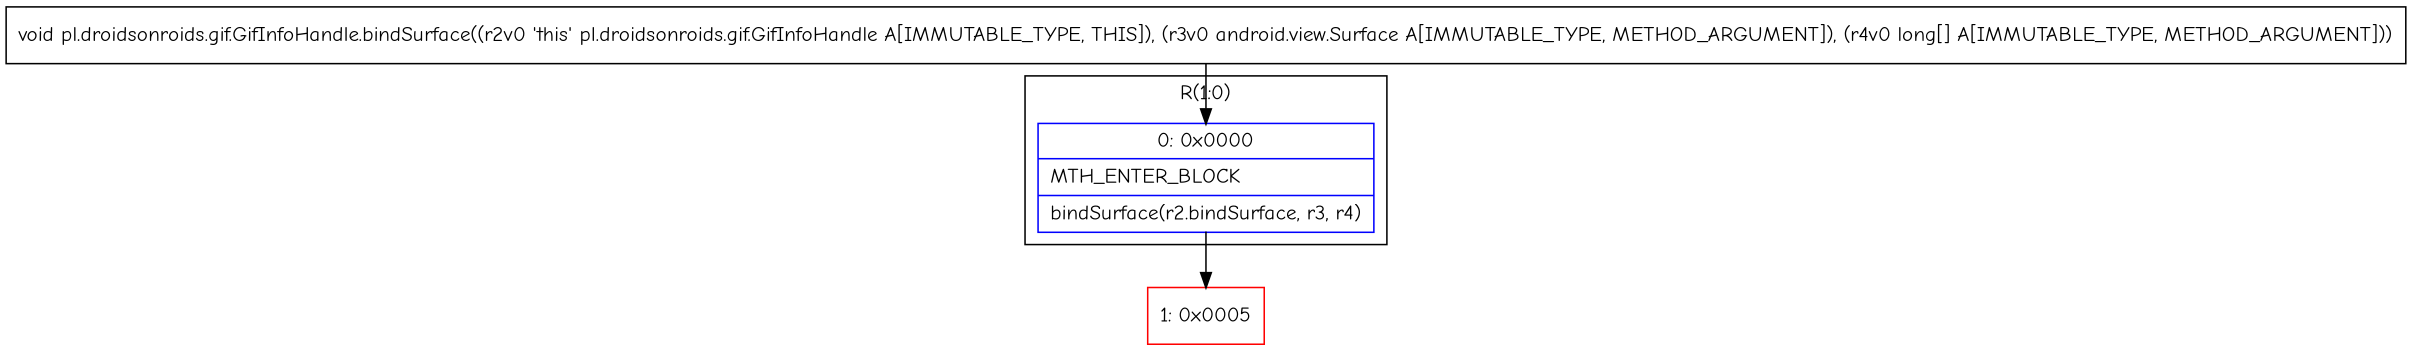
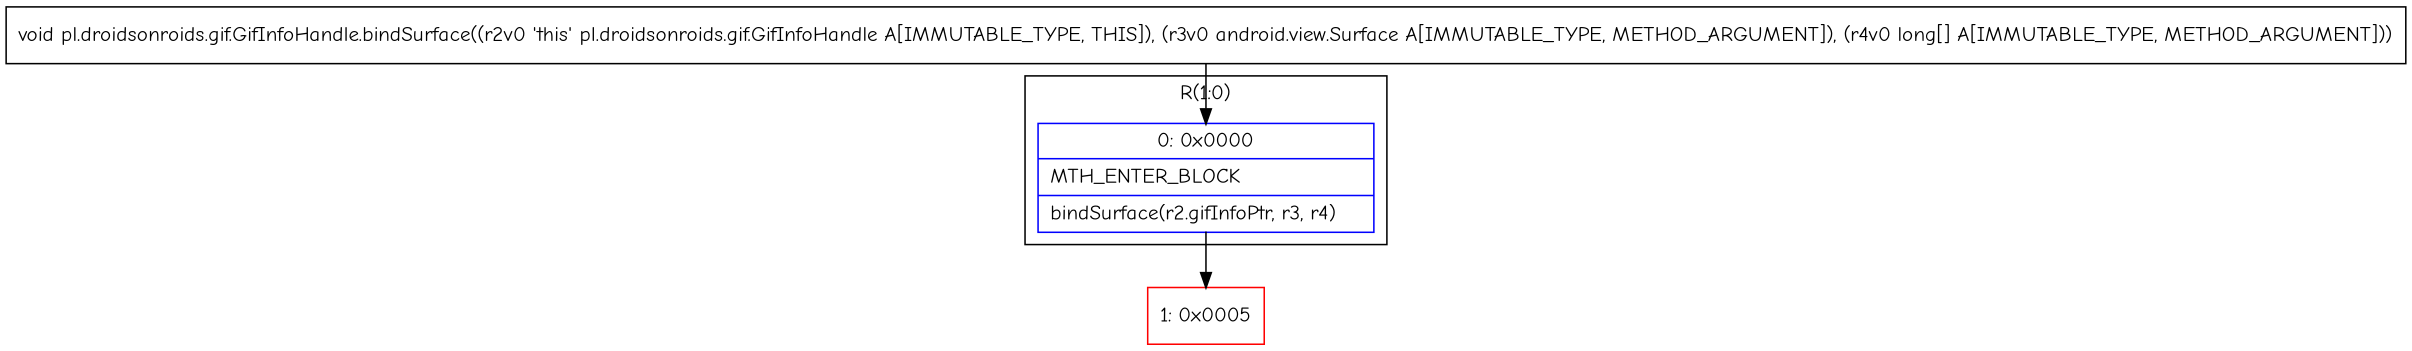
(1206, 213) -> (1194, 213)
